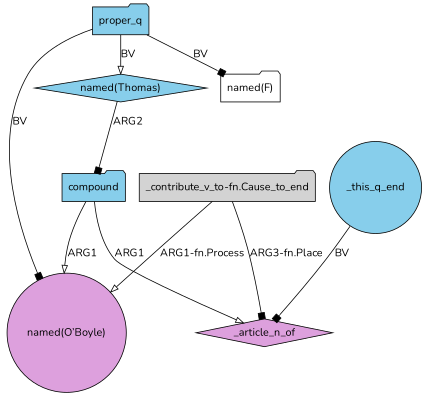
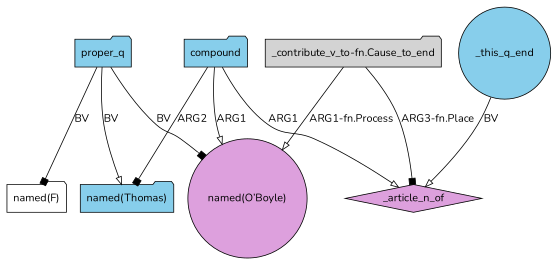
(121, 88) -> (127, 198)
(108, 134) -> (173, 122)
(316, 272) -> (465, 142)
